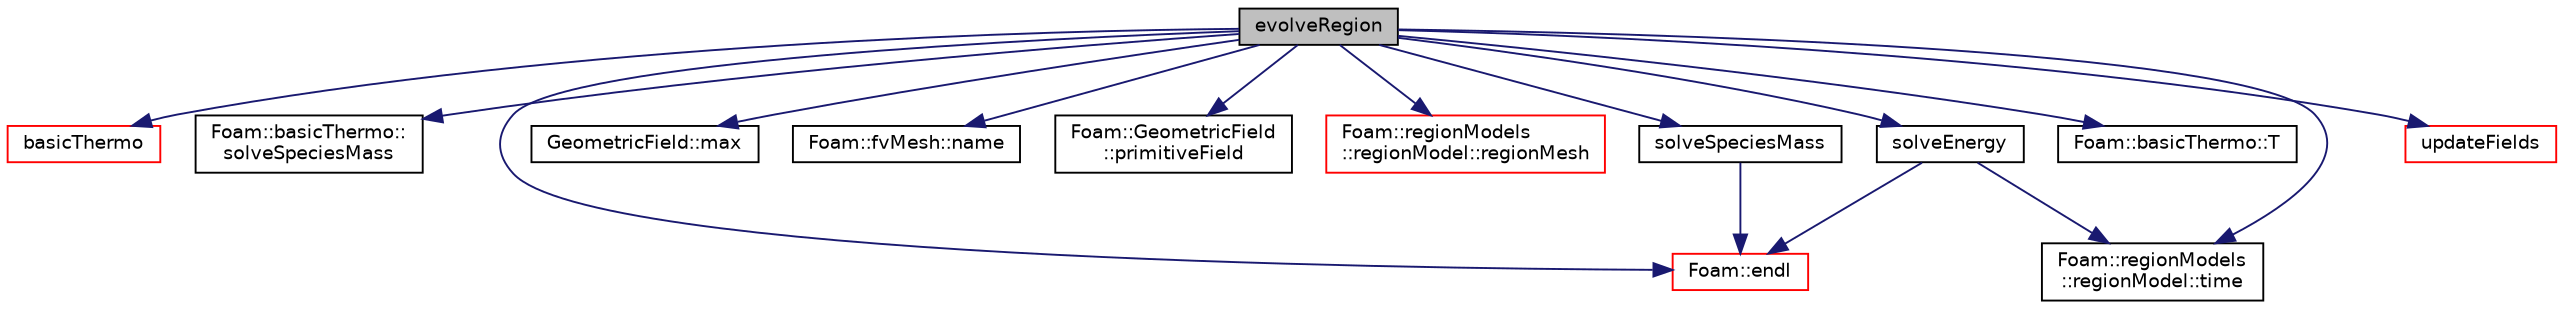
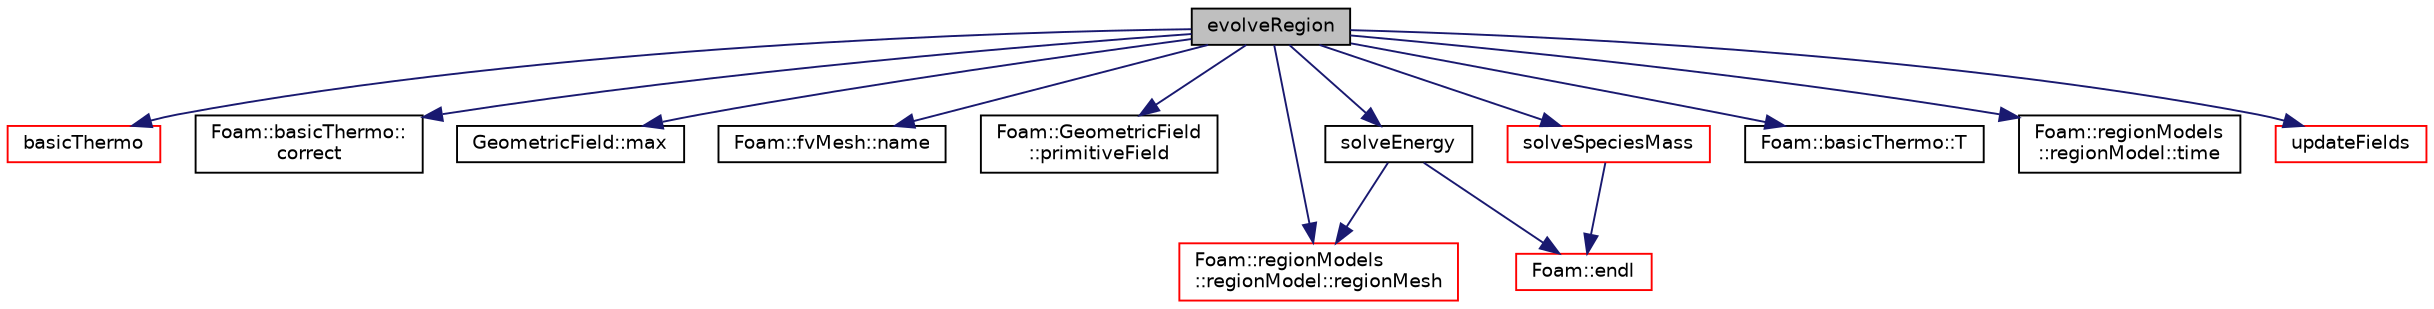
(309, 144) -> (309, 144)
(1740, 144) -> (1609, 144)
(2035, 198) -> (1367, 195)
(680, 222) -> none
